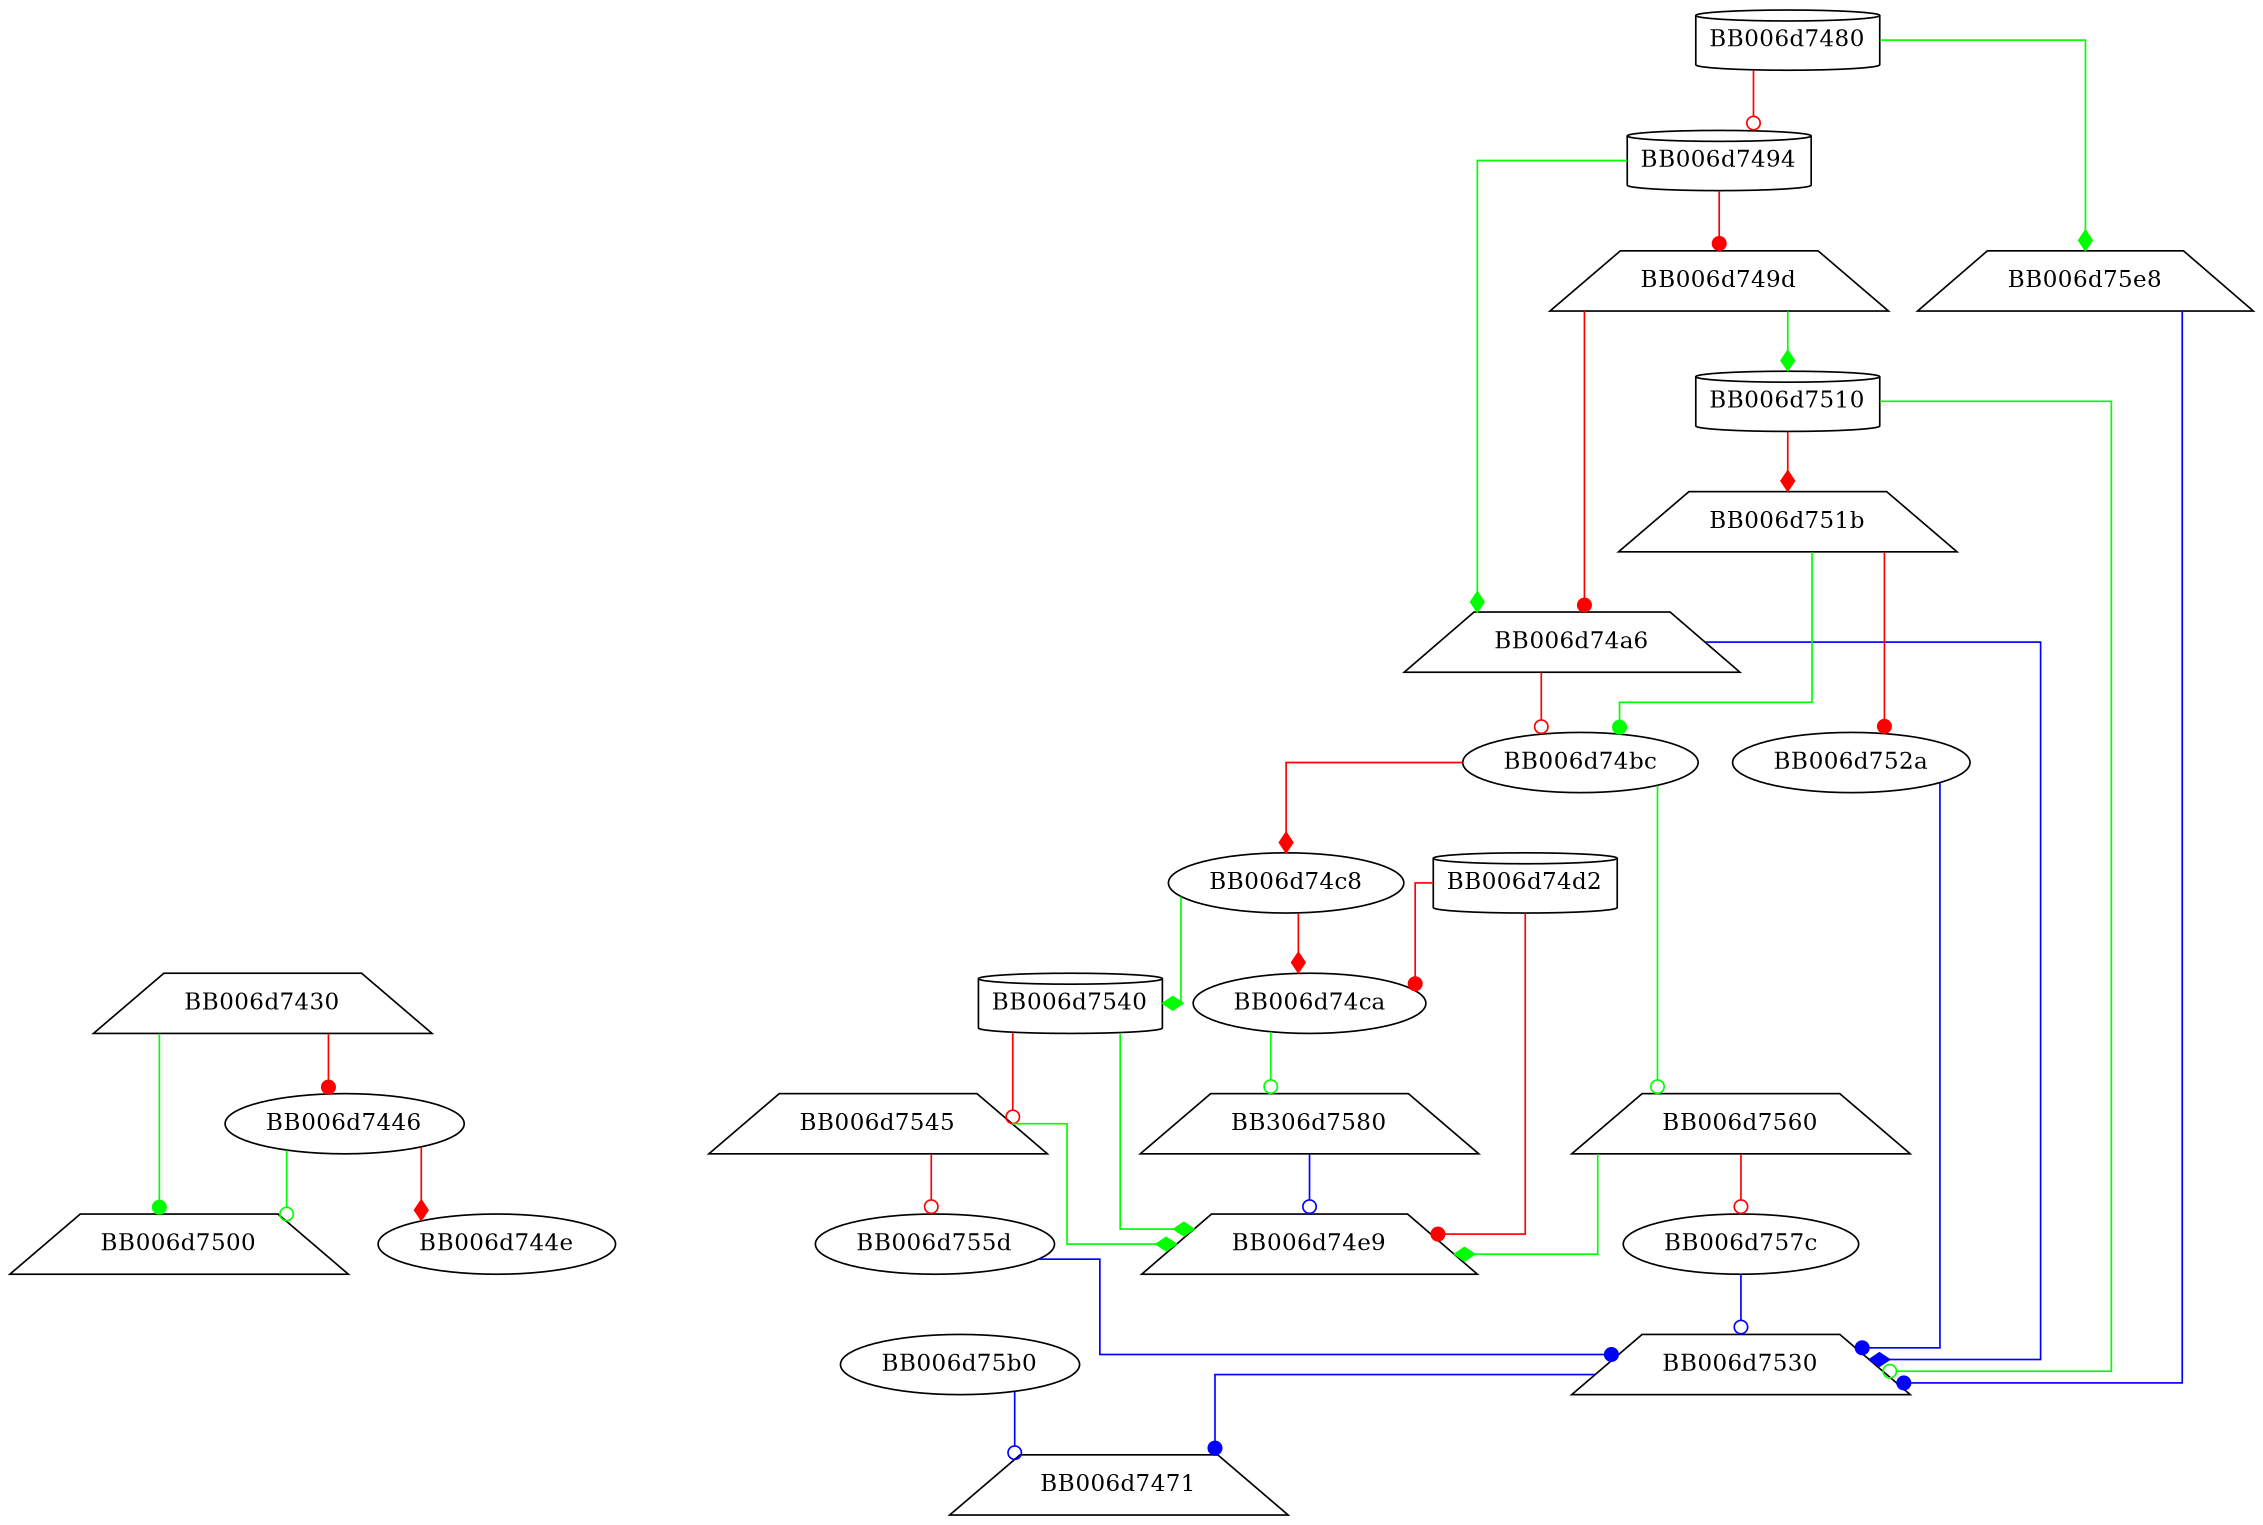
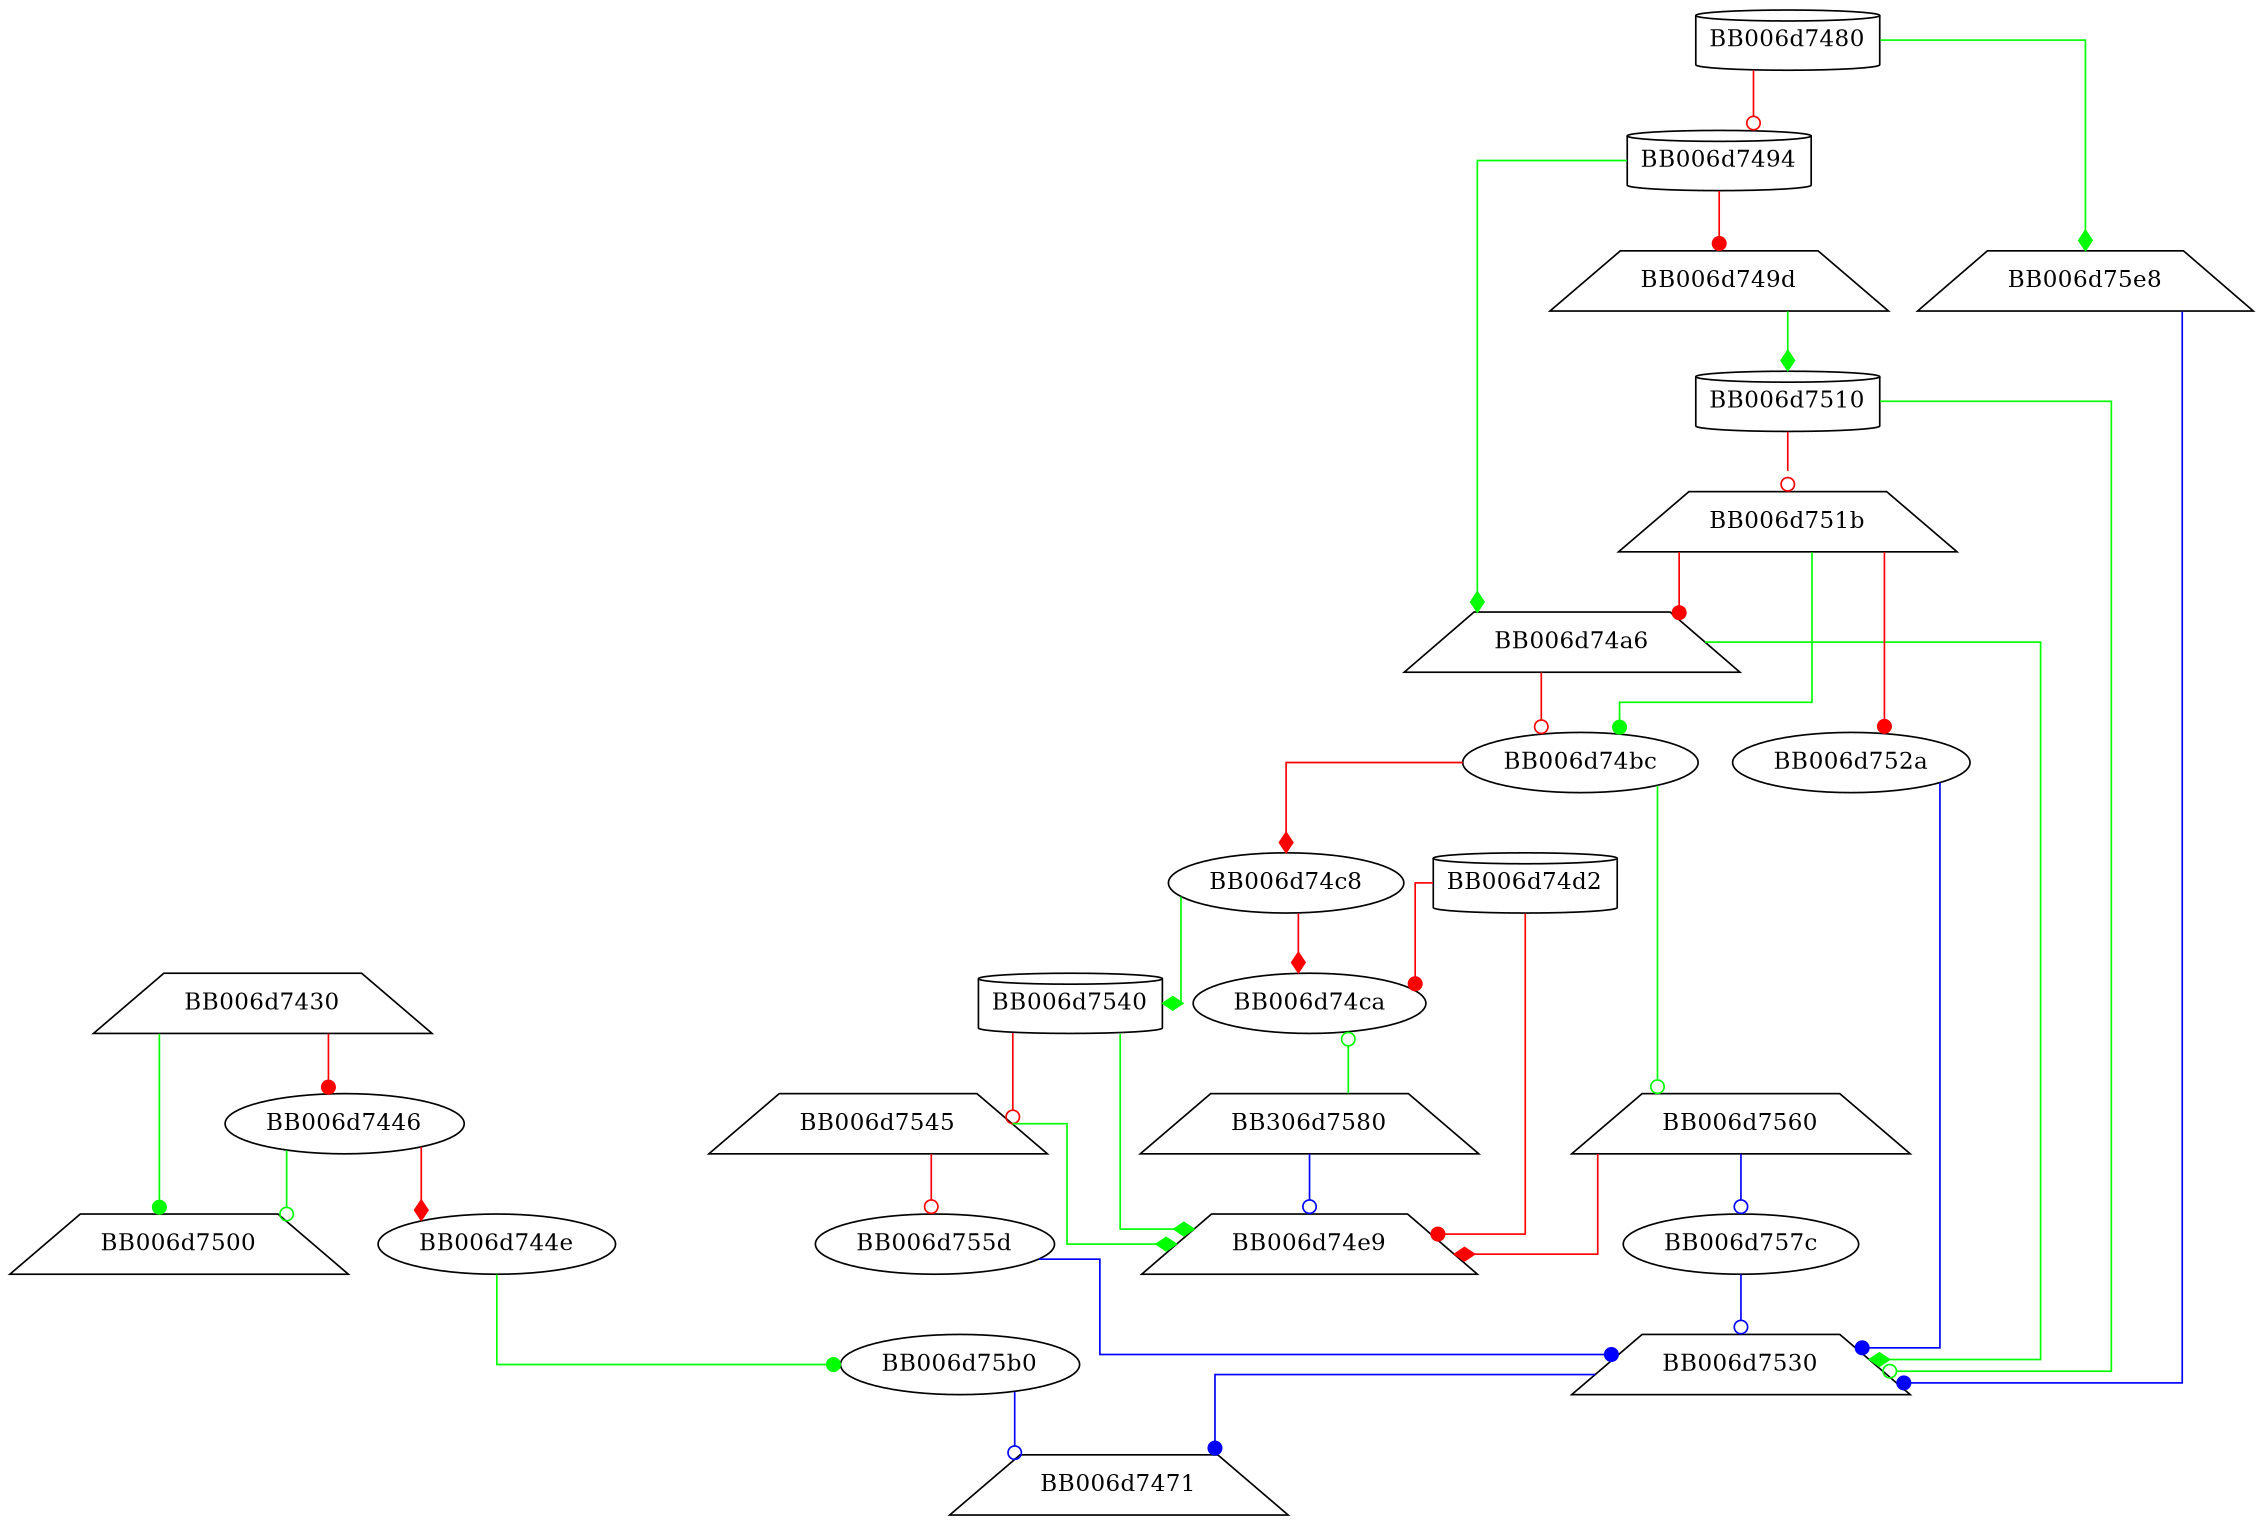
(1788, 451) -> (1788, 451)
(1584, 455) -> (1679, 579)
(2041, 909) -> (2041, 909)
(1271, 1056) -> (1348, 1070)
(1741, 1177) -> (1741, 1177)
(1586, 1254) -> (1586, 1254)
none -> (617, 1365)
